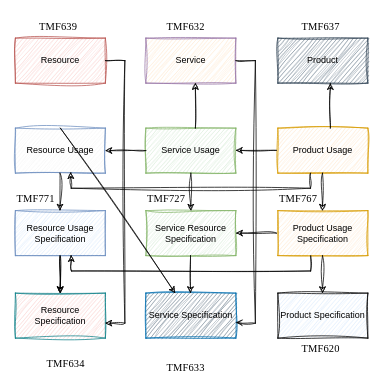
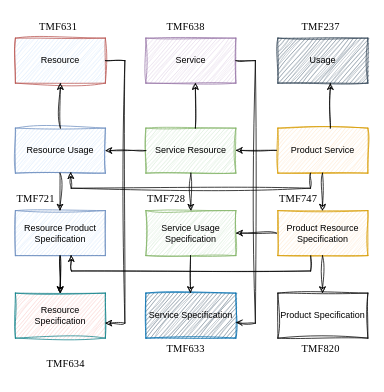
(54, 26) -> (54, 26)
(182, 26) -> (182, 26)
(317, 26) -> (317, 26)
(60, 60) -> (60, 60)
(191, 60) -> (191, 60)
(323, 60) -> (323, 60)
(60, 150) -> (60, 150)
(191, 150) -> (191, 150)
(323, 150) -> (323, 150)
(32, 199) -> (32, 199)
(162, 199) -> (162, 199)
(294, 199) -> (294, 199)
(118, 211) -> (60, 108)
(60, 233) -> (60, 233)
(191, 233) -> (191, 233)
(323, 233) -> (323, 233)
(323, 315) -> (323, 315)
(317, 349) -> (317, 349)
(195, 372) -> (195, 353)
